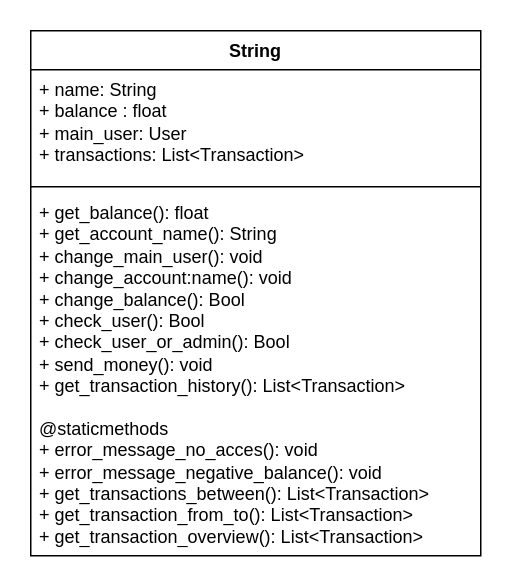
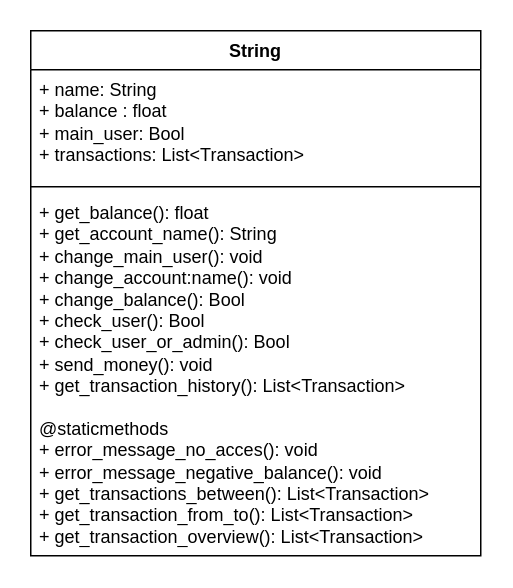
(192, 123) -> (192, 123)
